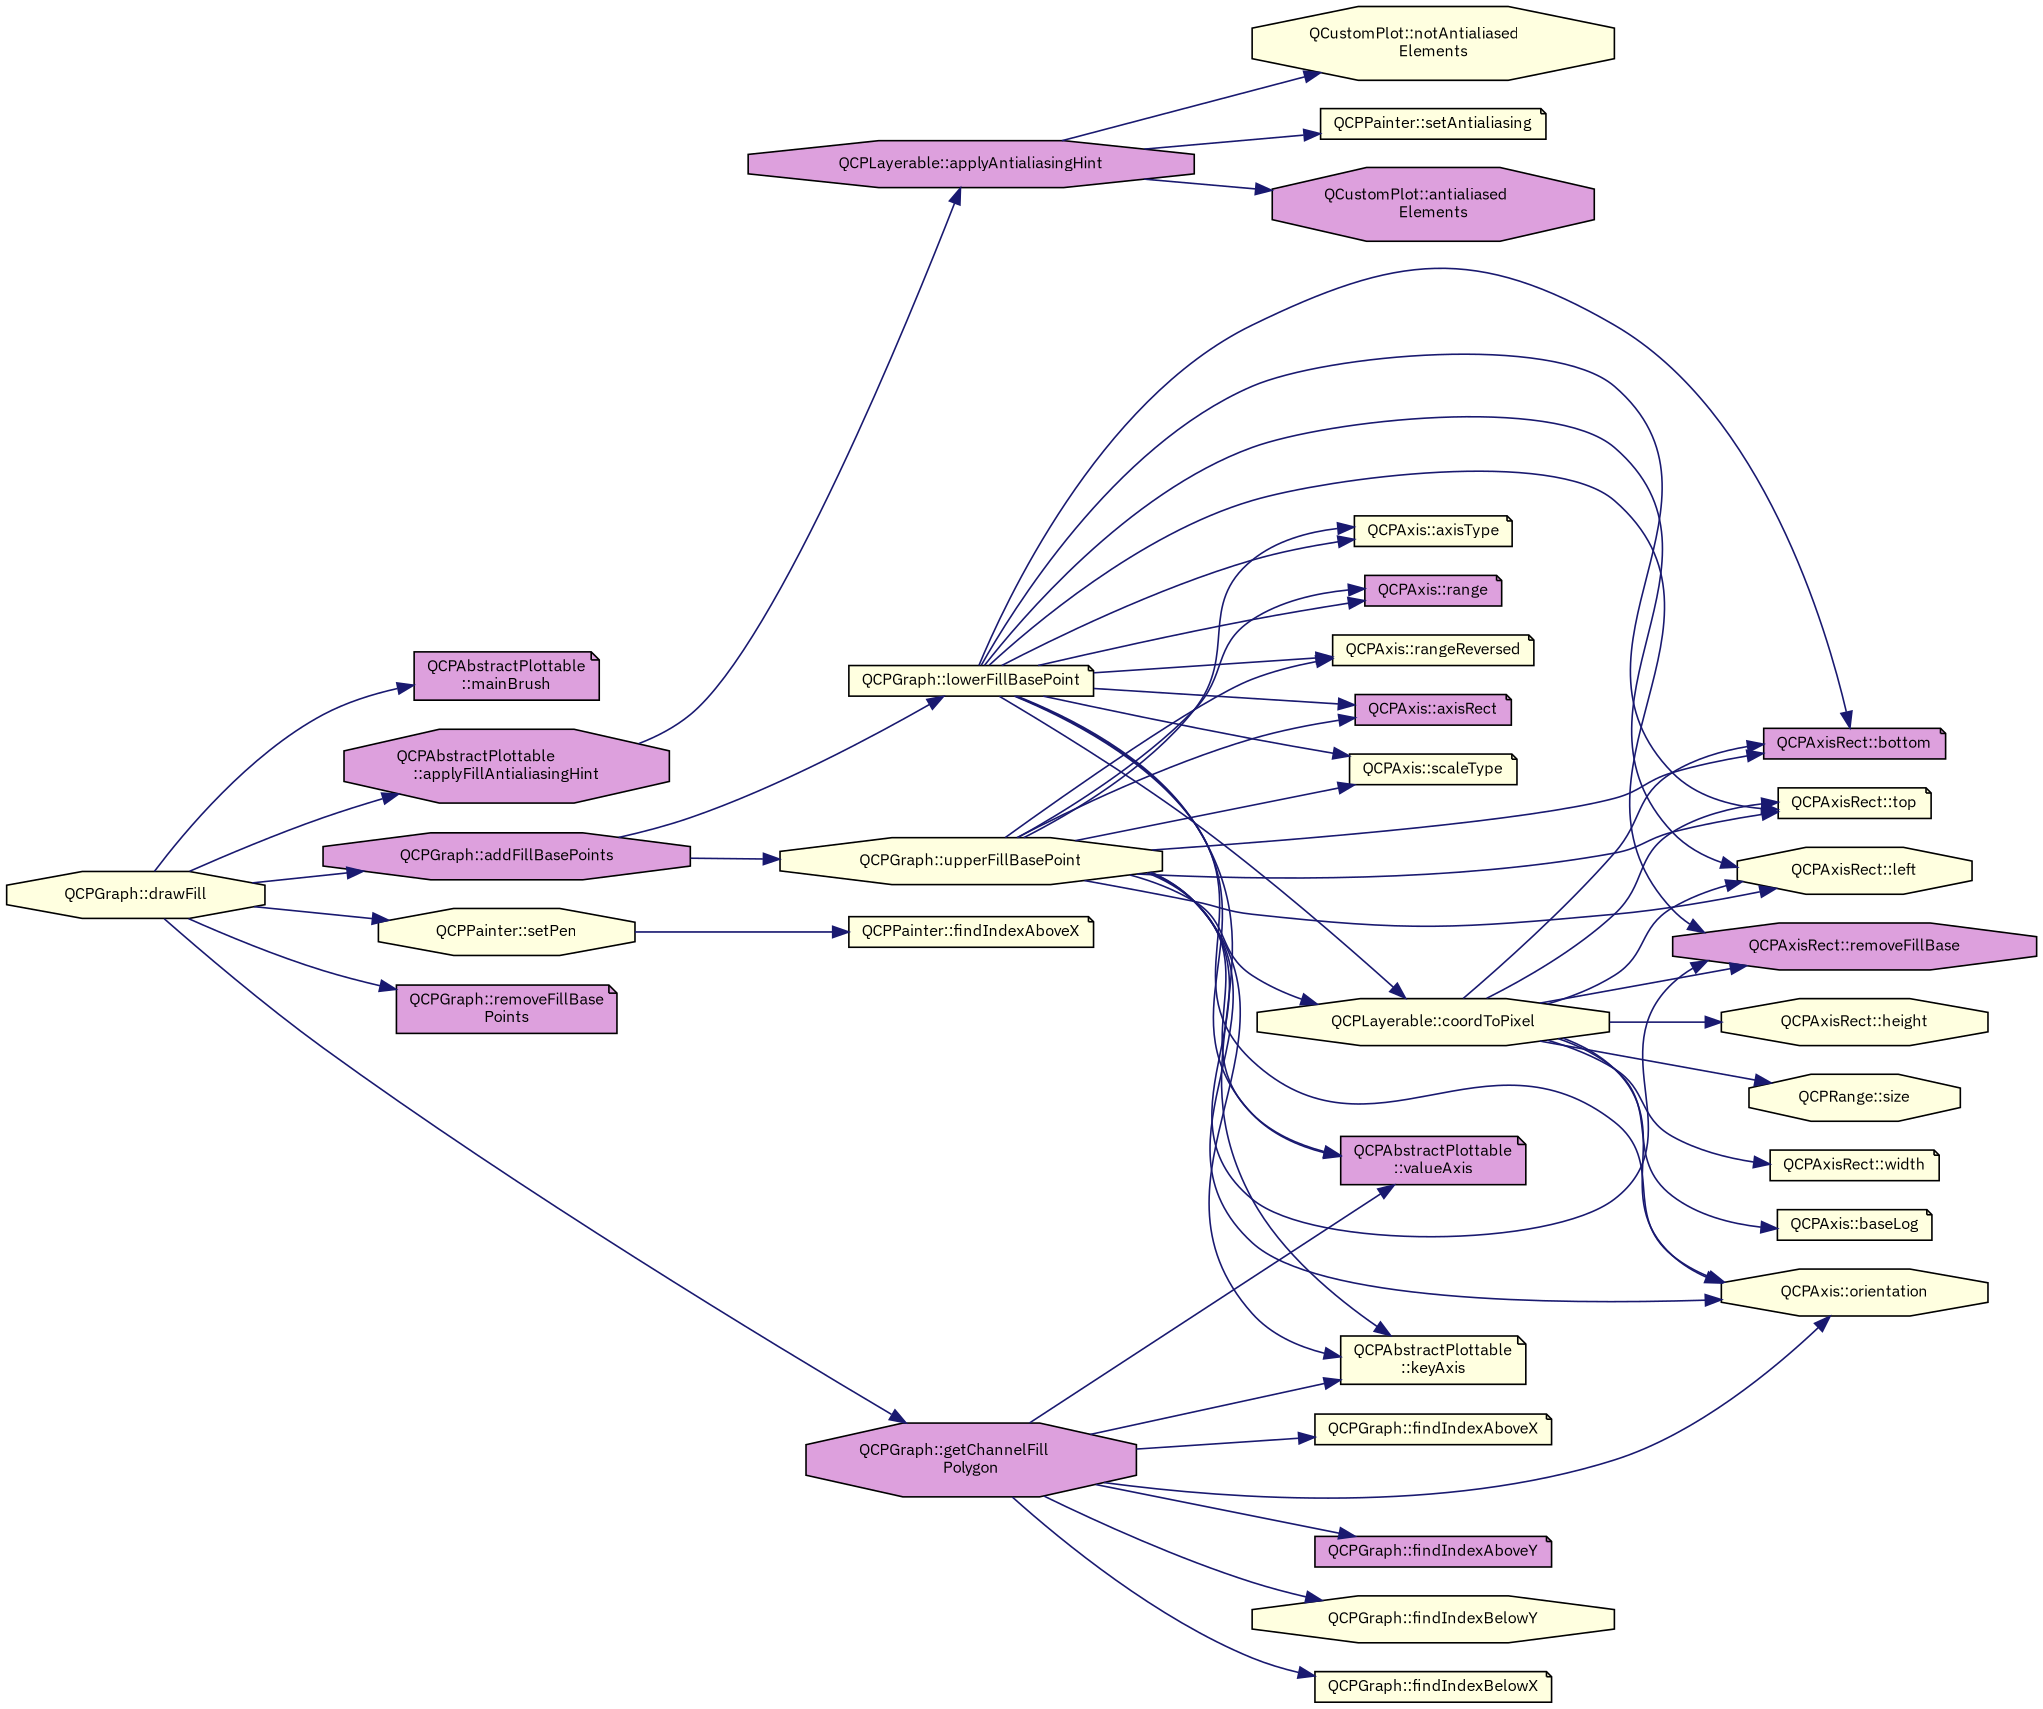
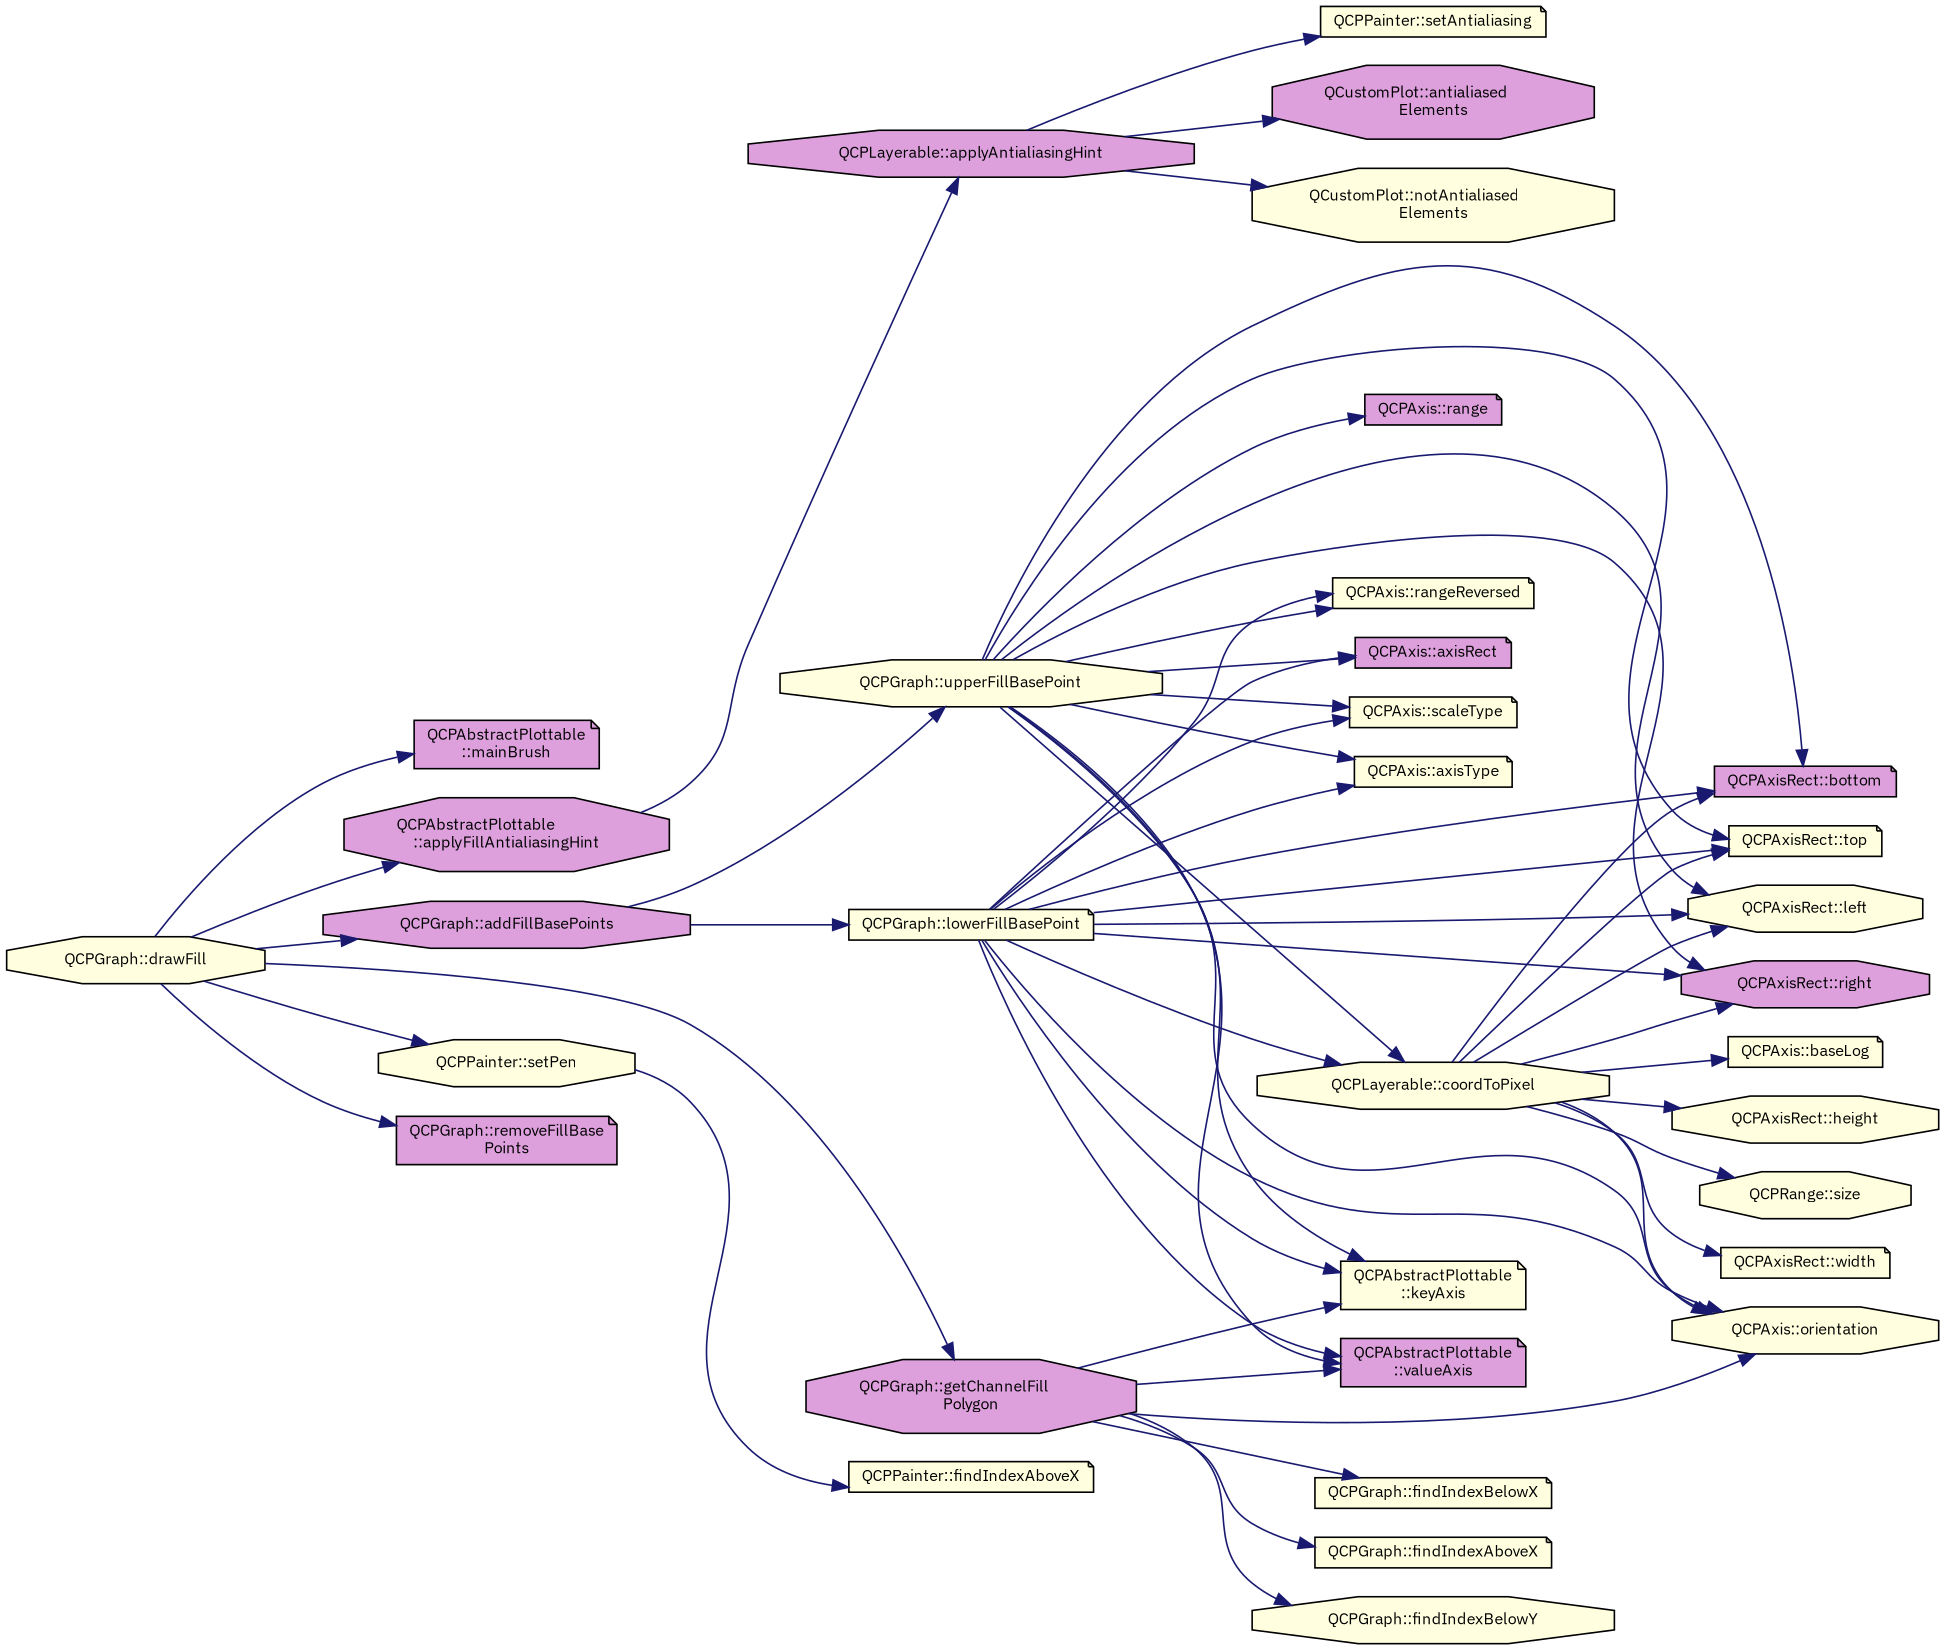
(1193, 632) -> none
(1855, 947) -> (1805, 984)
(1433, 1552) -> none
